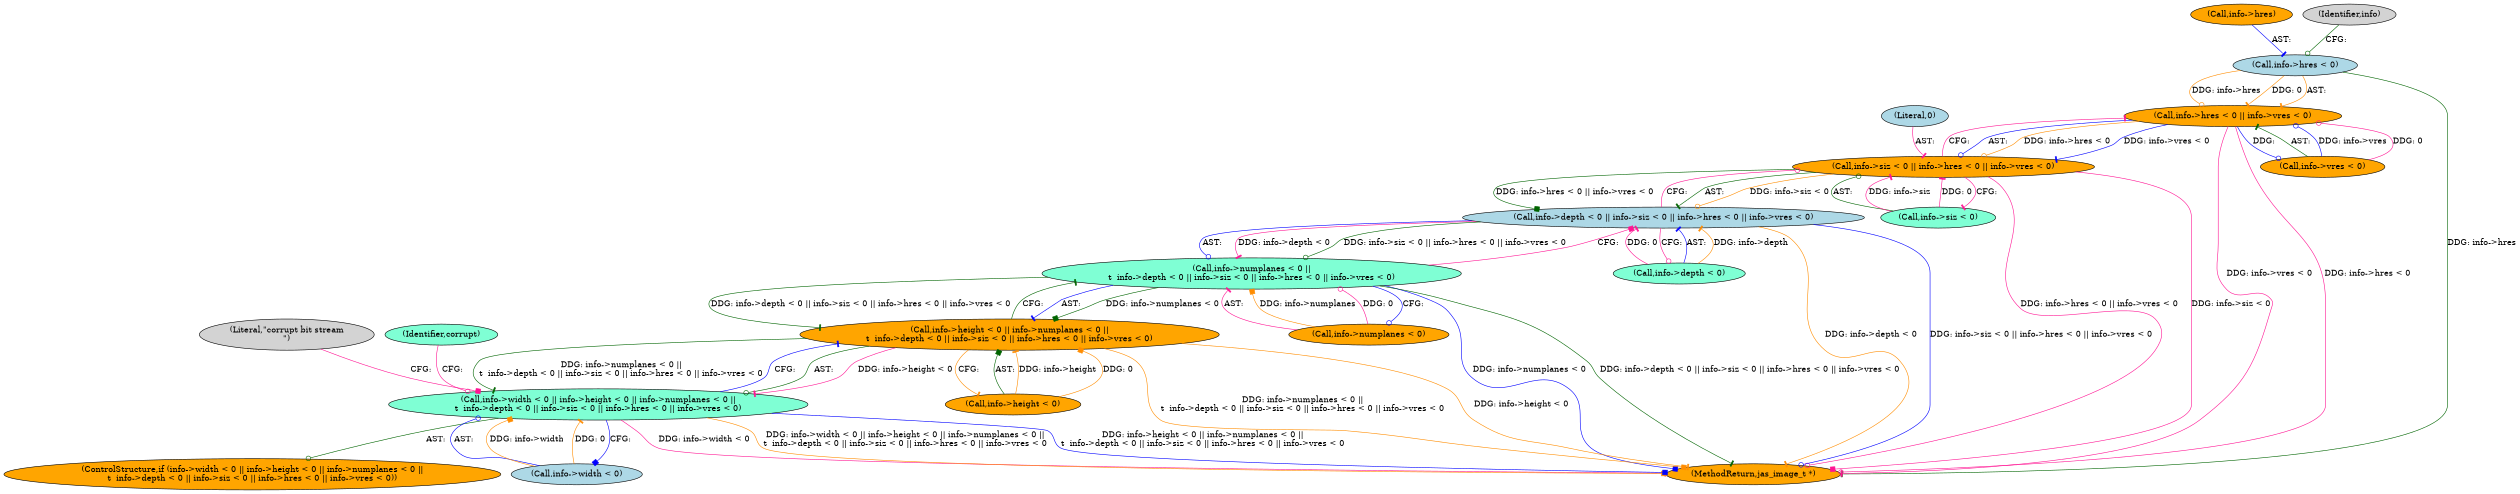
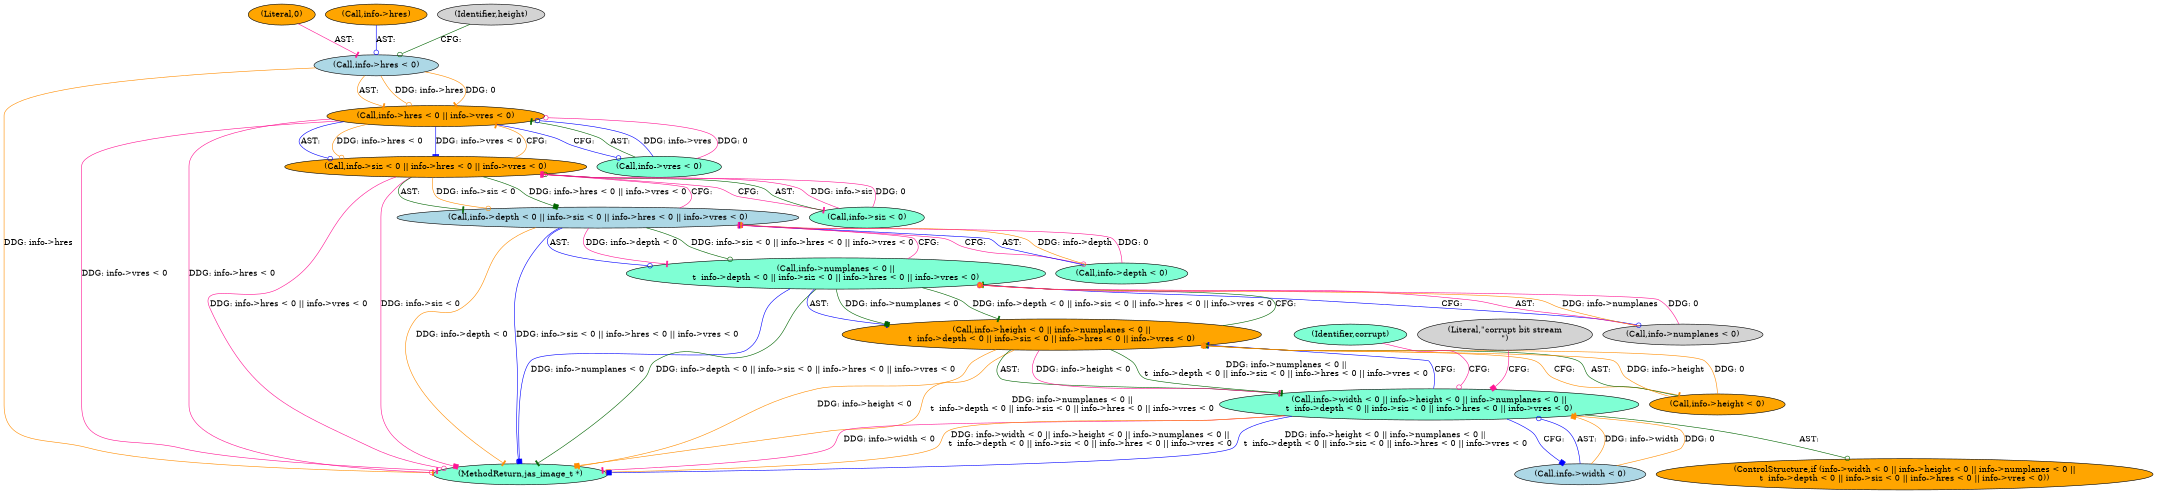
(2349, 15) -> (491, 15)
(2267, 39) -> (376, 38)
(1915, 116) -> (282, 15)
(2025, 123) -> (523, 137)
(2265, 141) -> (585, 141)
(1914, 142) -> (327, 39)
(2323, 167) -> (659, 167)
(1369, 335) -> (1683, 335)
(2355, 445) -> (4, 325)
(1753, 474) -> (520, 474)
